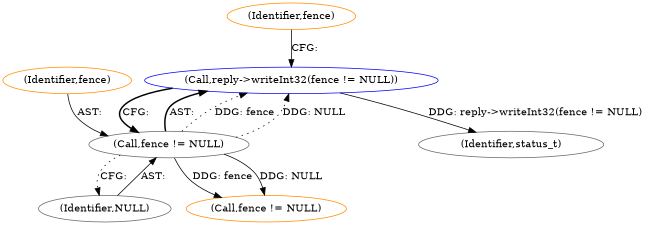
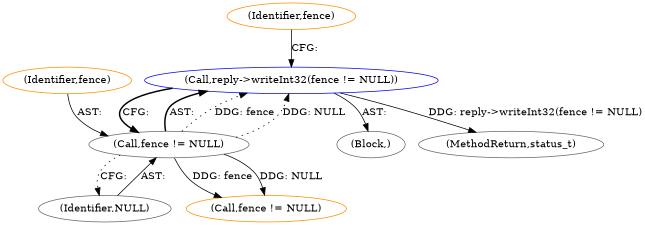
none -> (371, 145)
(511, 145) -> (511, 145)
